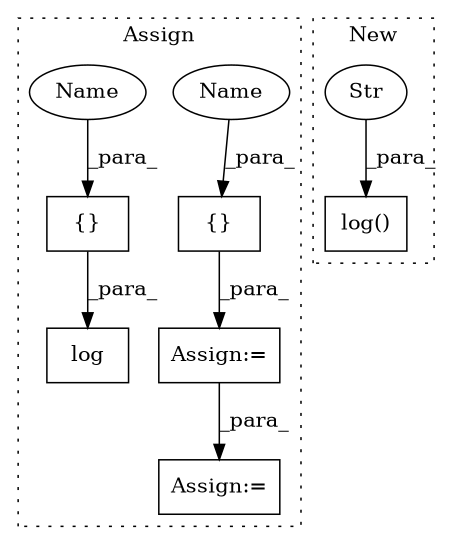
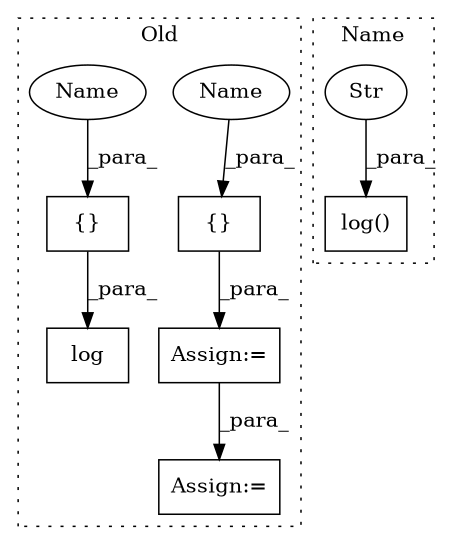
(160, 36) -> (160, 36)
(374, 36) -> (374, 36)
